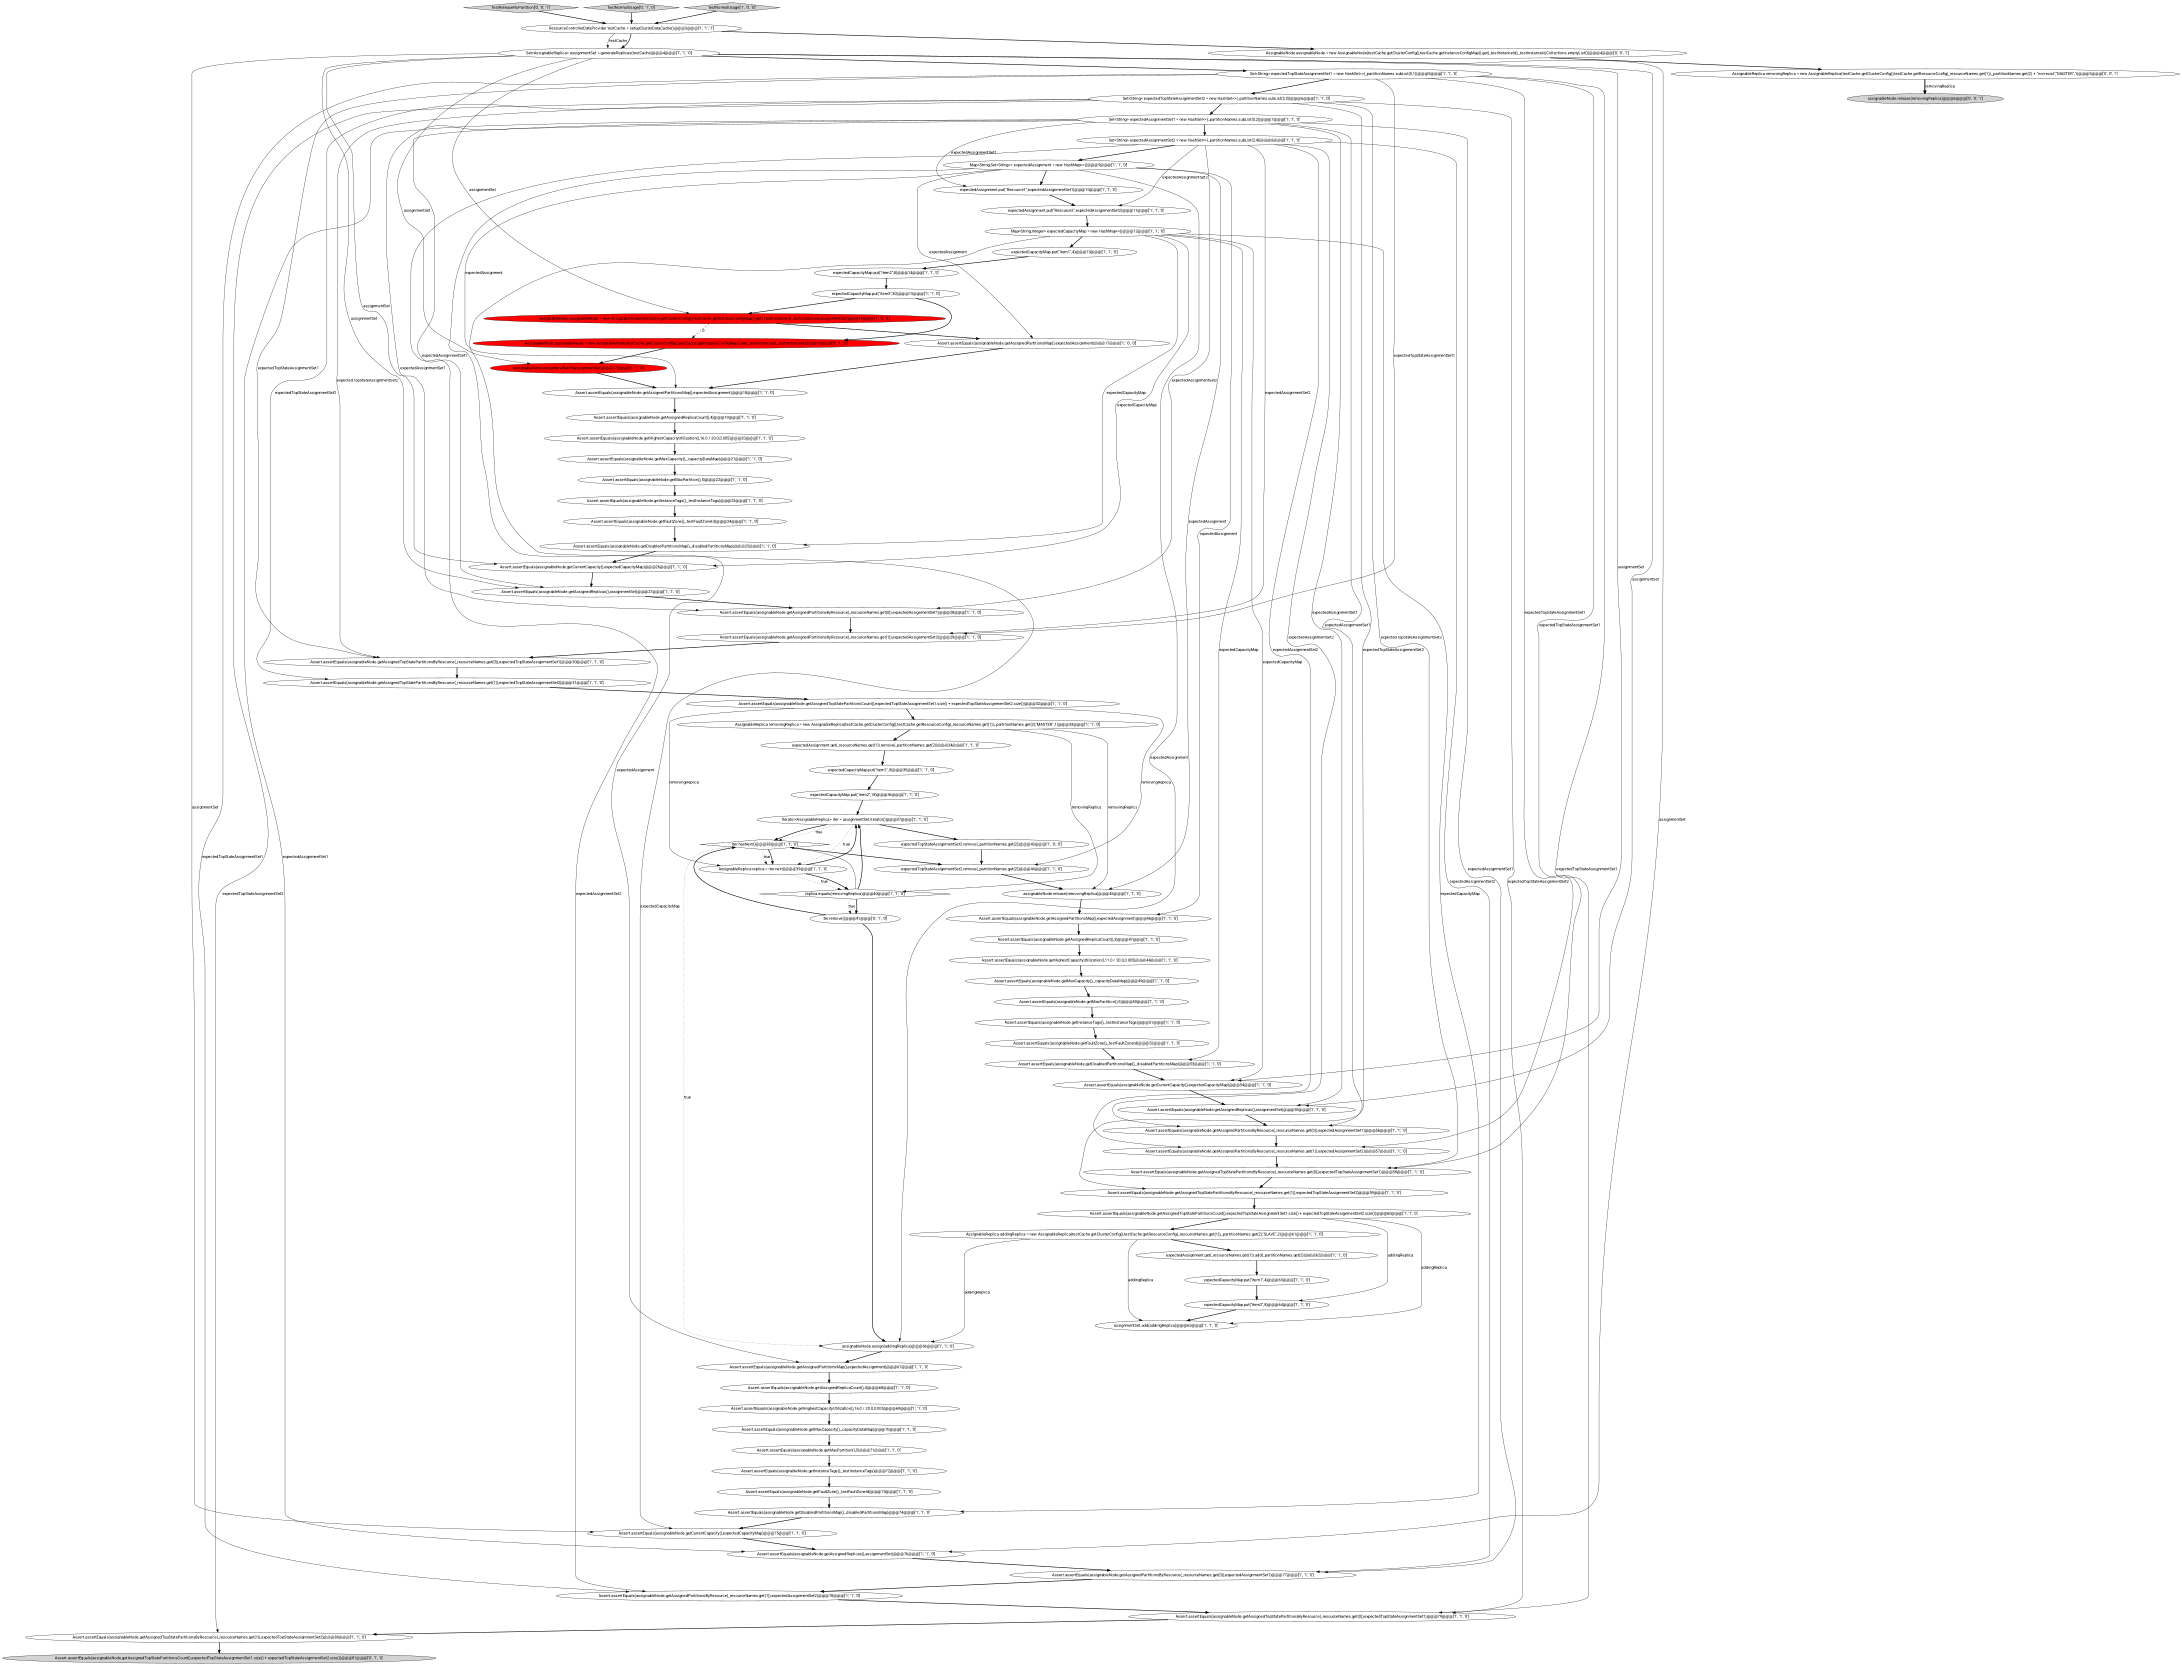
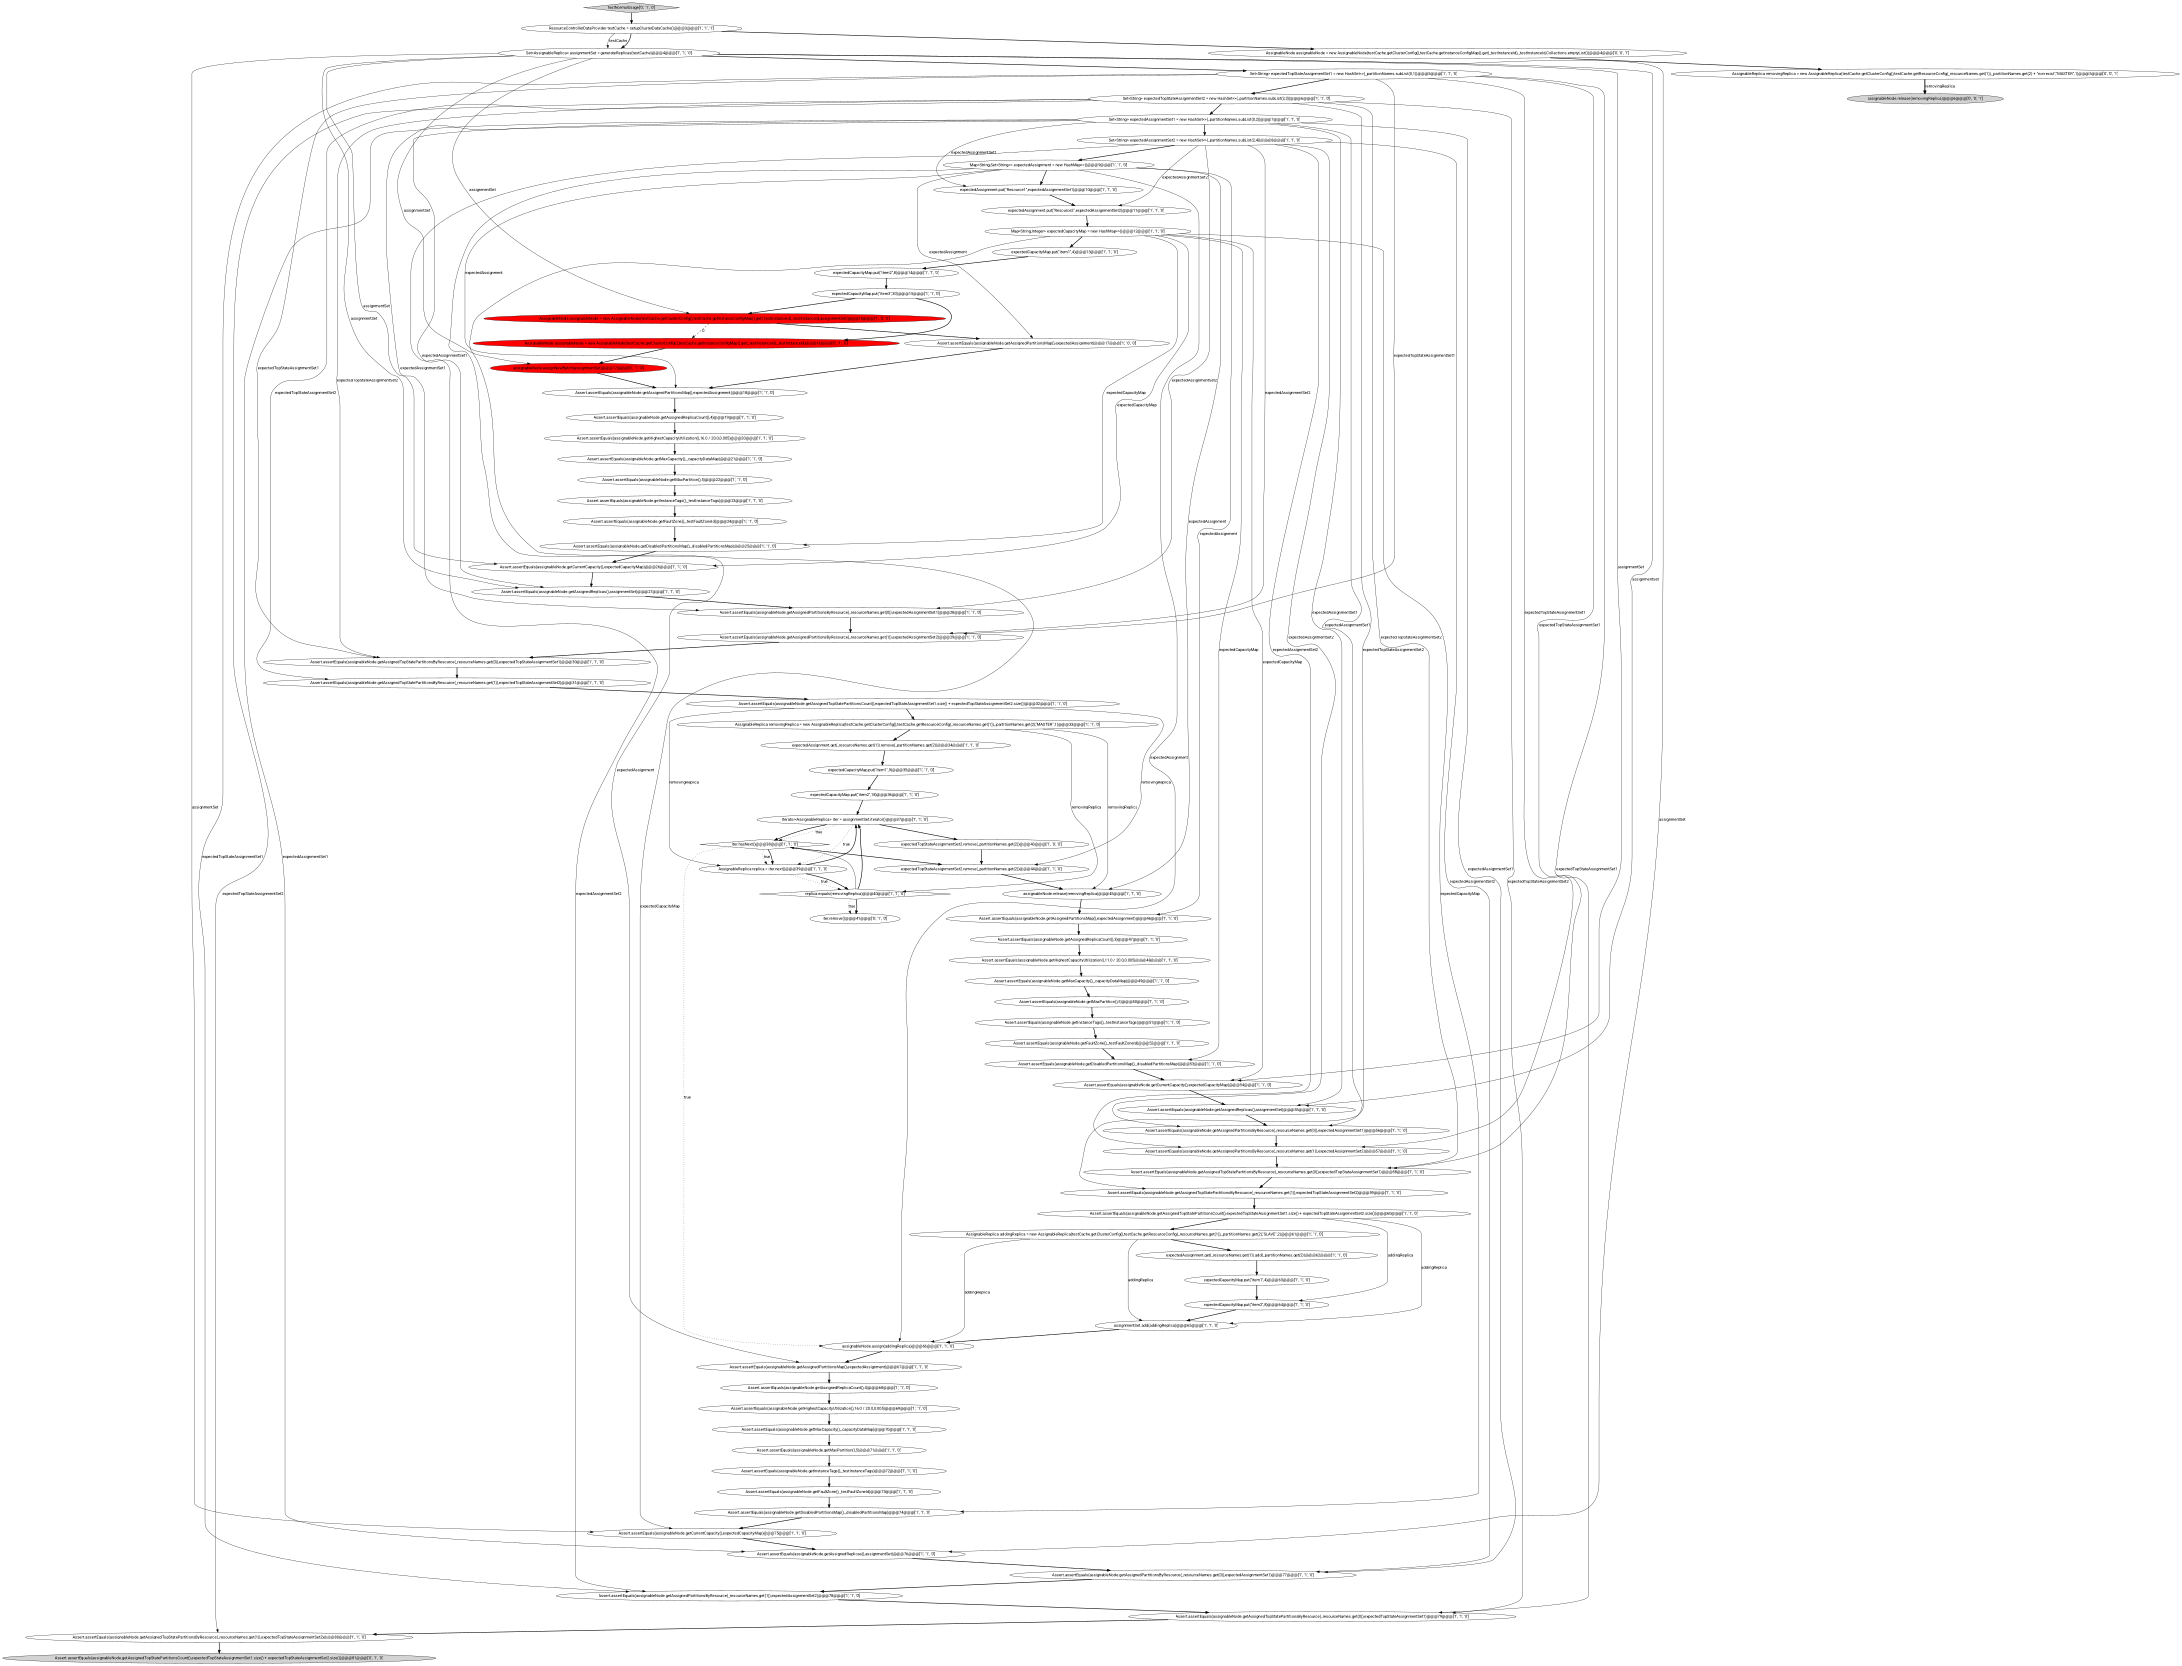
(521, 8) -> none
(732, 8) -> none
(732, 895) -> none
(873, 1132) -> (1034, 1336)
